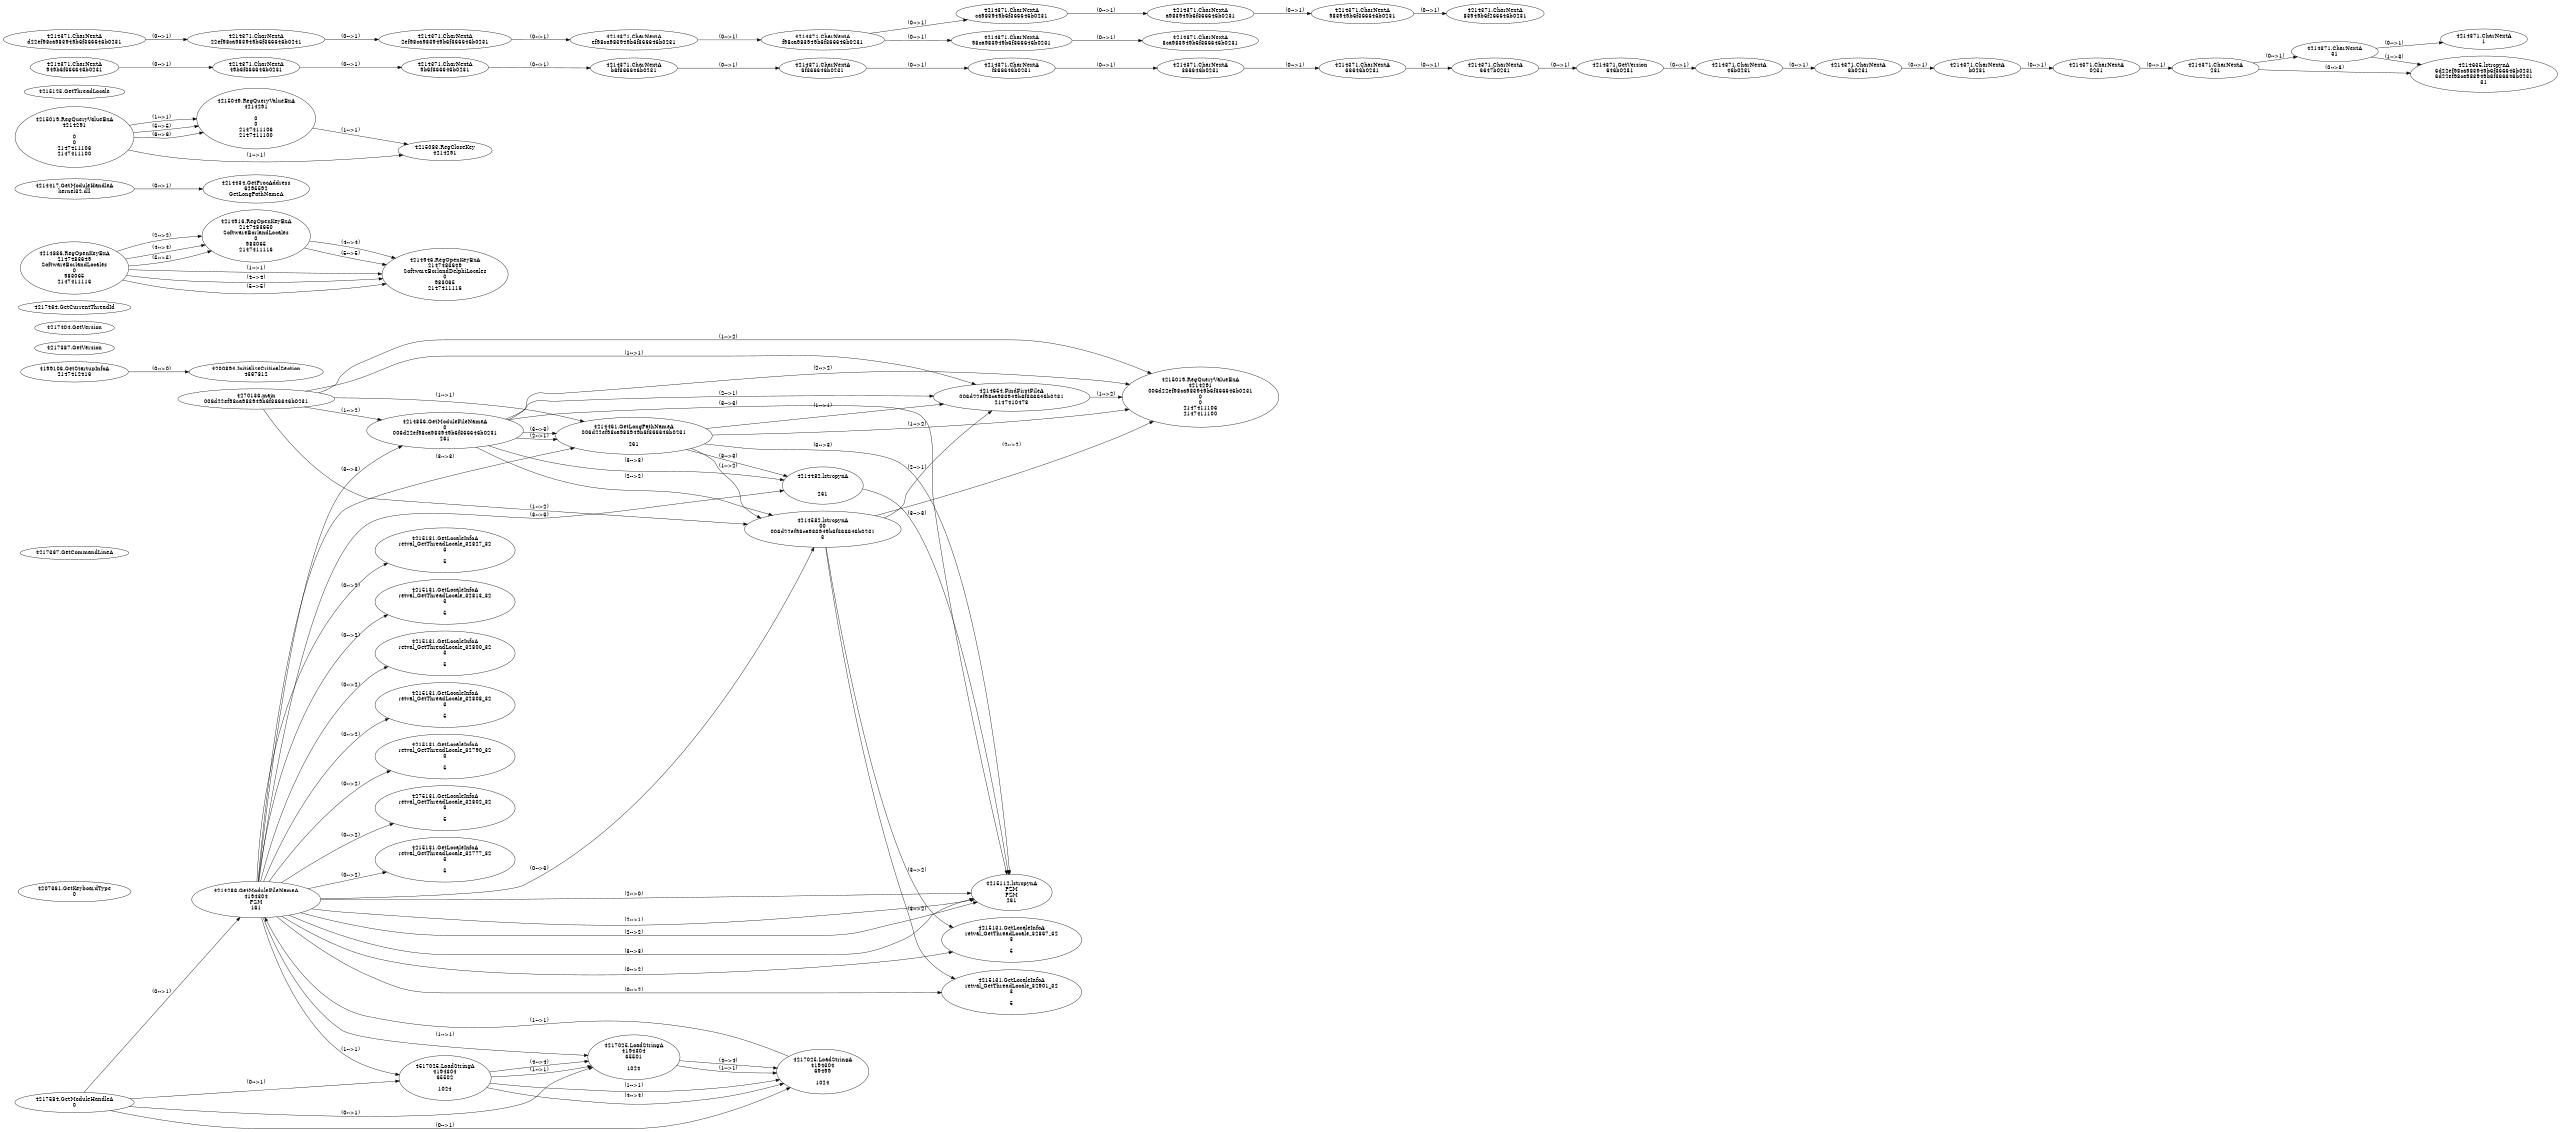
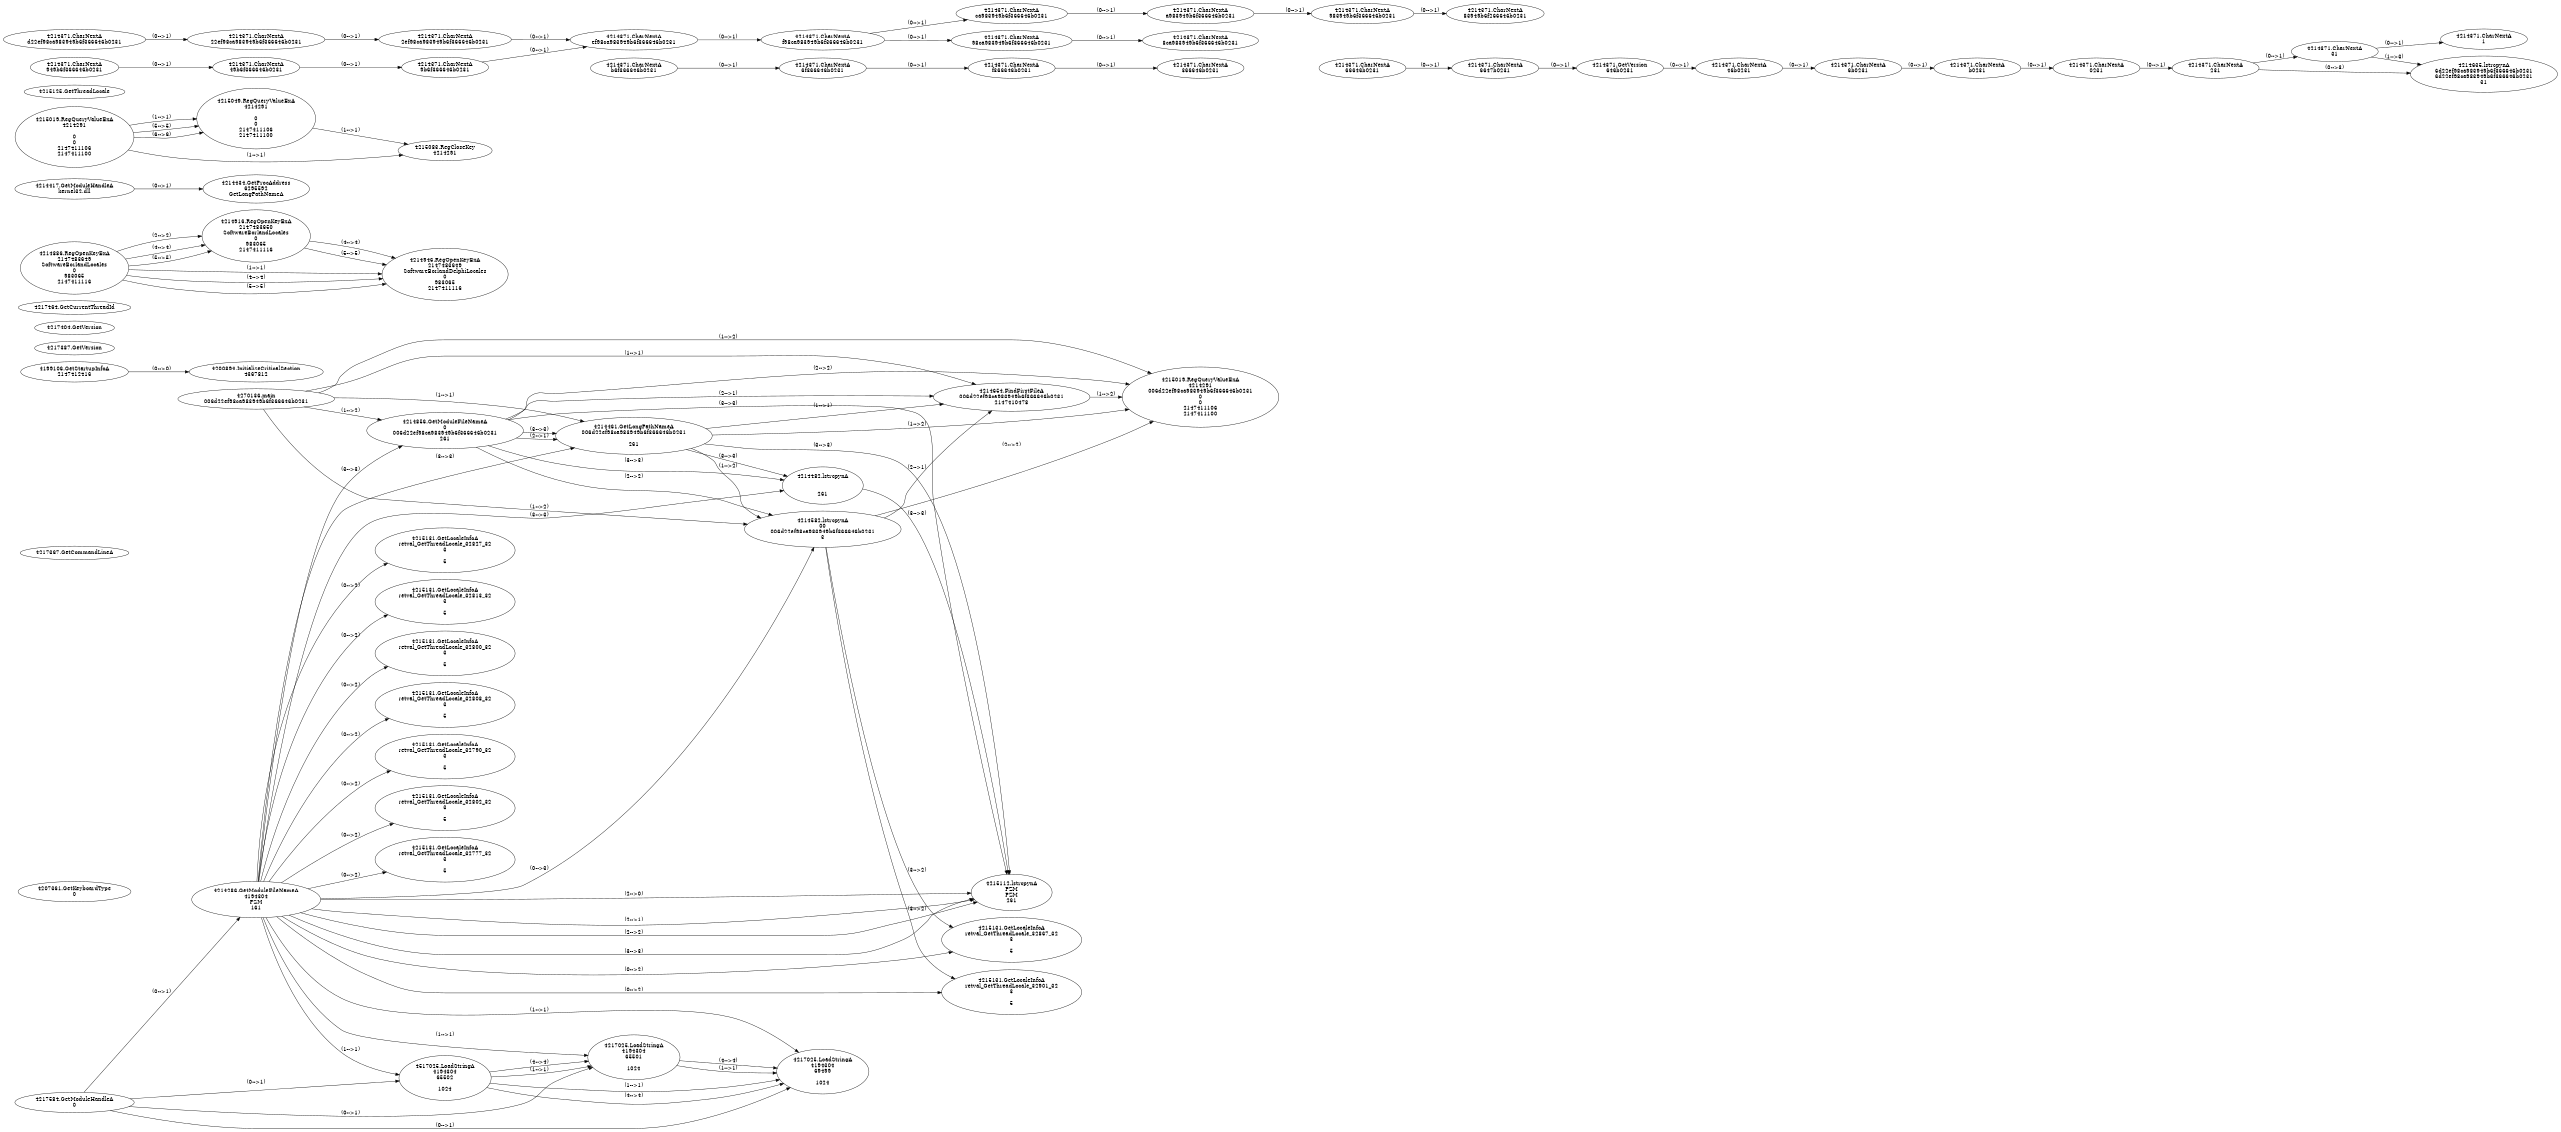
(256, 40) -> (256, 40)
(538, 68) -> (532, 55)
(1280, 68) -> none
(445, 808) -> (445, 808)
(509, 1027) -> (516, 1014)
